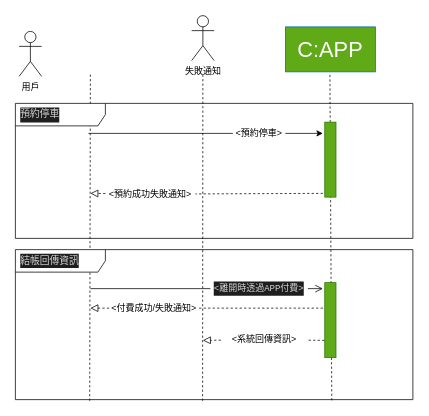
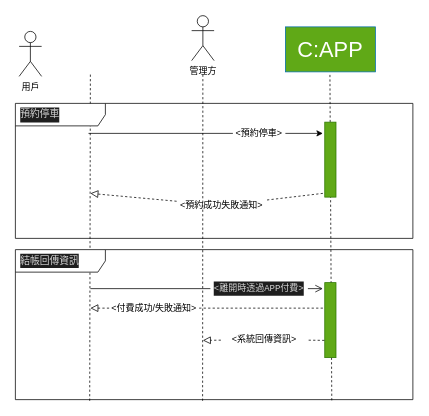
(203, 71) -> (203, 71)
(150, 194) -> (222, 205)
